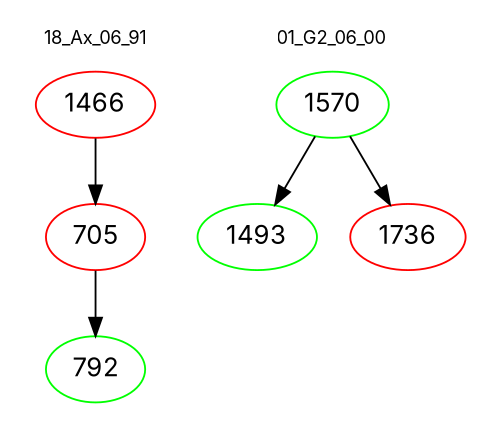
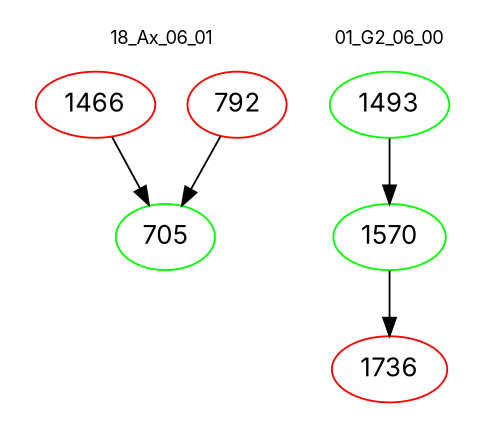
(96, 40) -> (162, 40)
(300, 163) -> (390, 162)
(96, 237) -> (165, 237)
(96, 294) -> (206, 163)
(96, 369) -> (237, 105)
